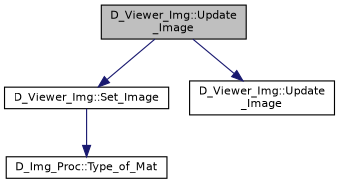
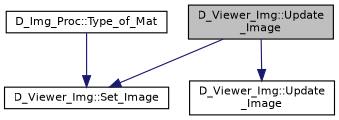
(87, 127) -> (87, 54)
